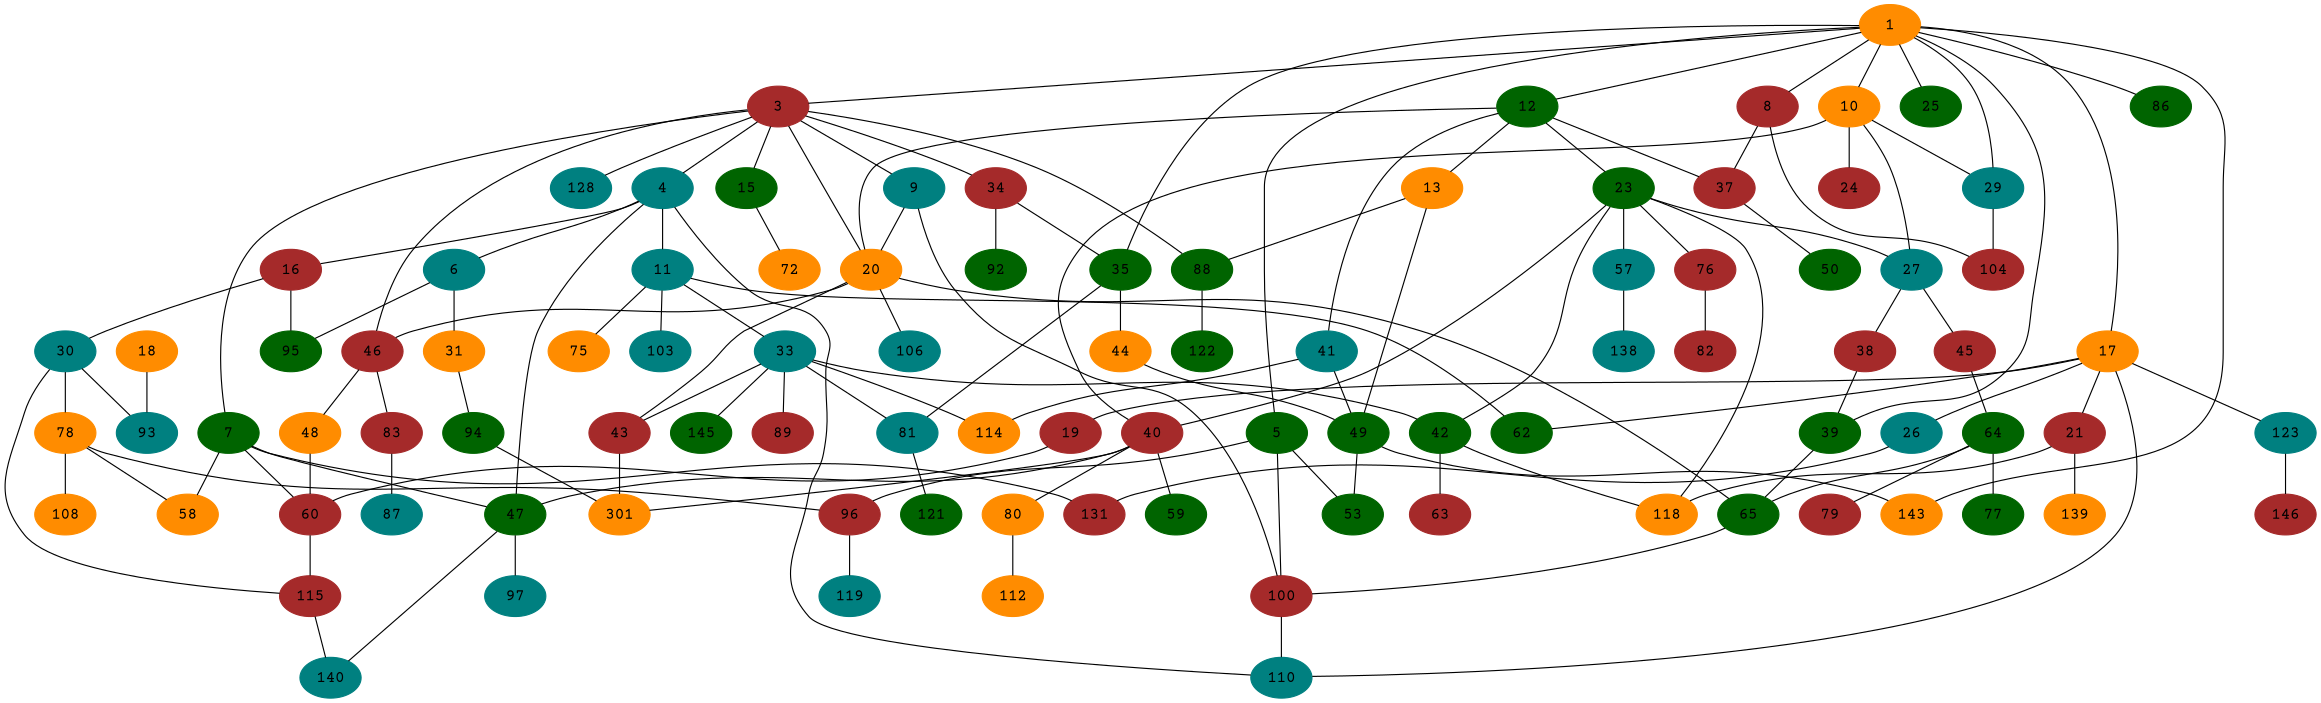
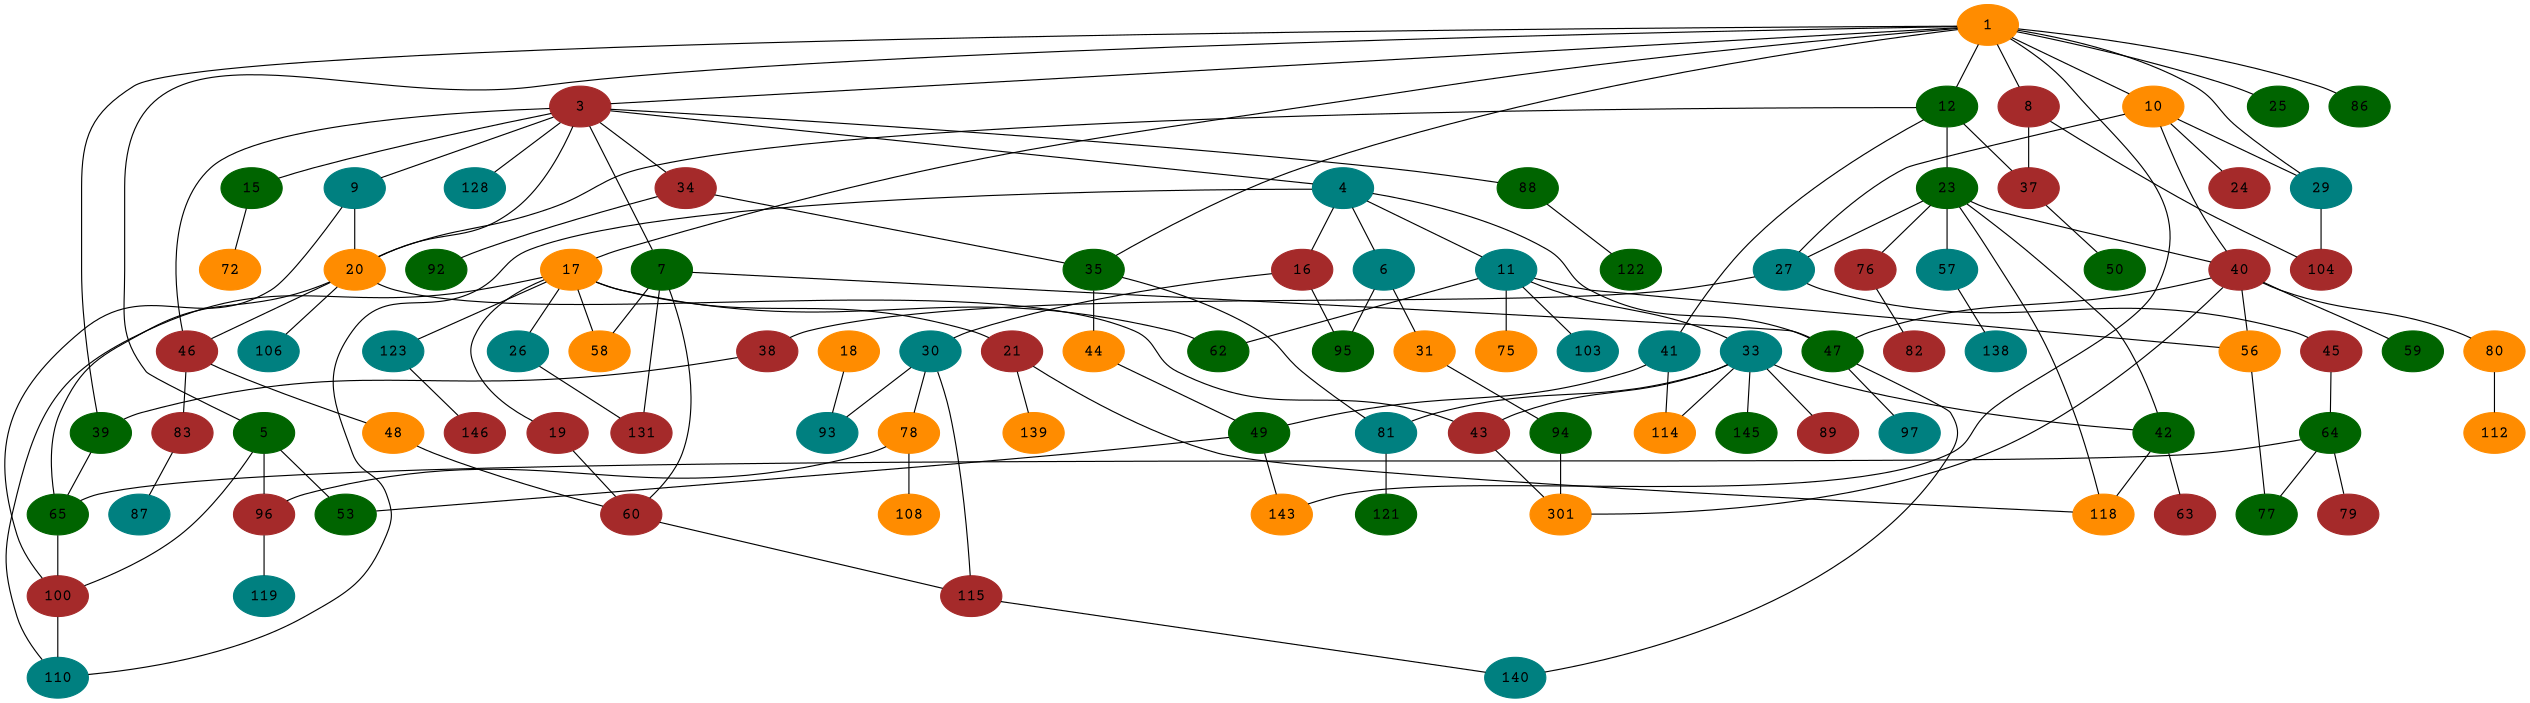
(1432, 188) -> none
none -> (2250, 351)
(127, 474) -> (586, 311)
